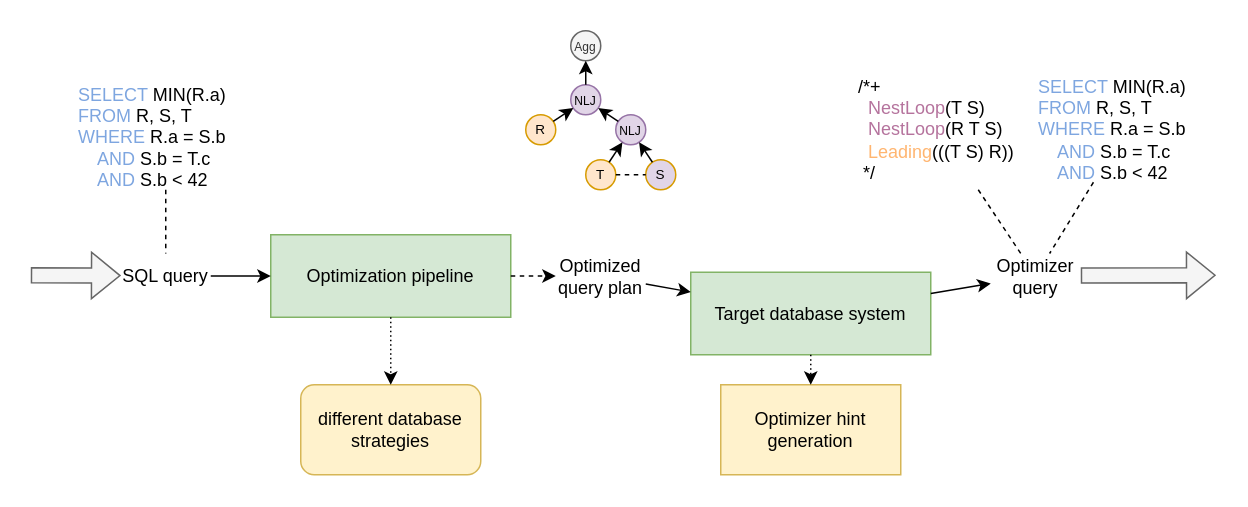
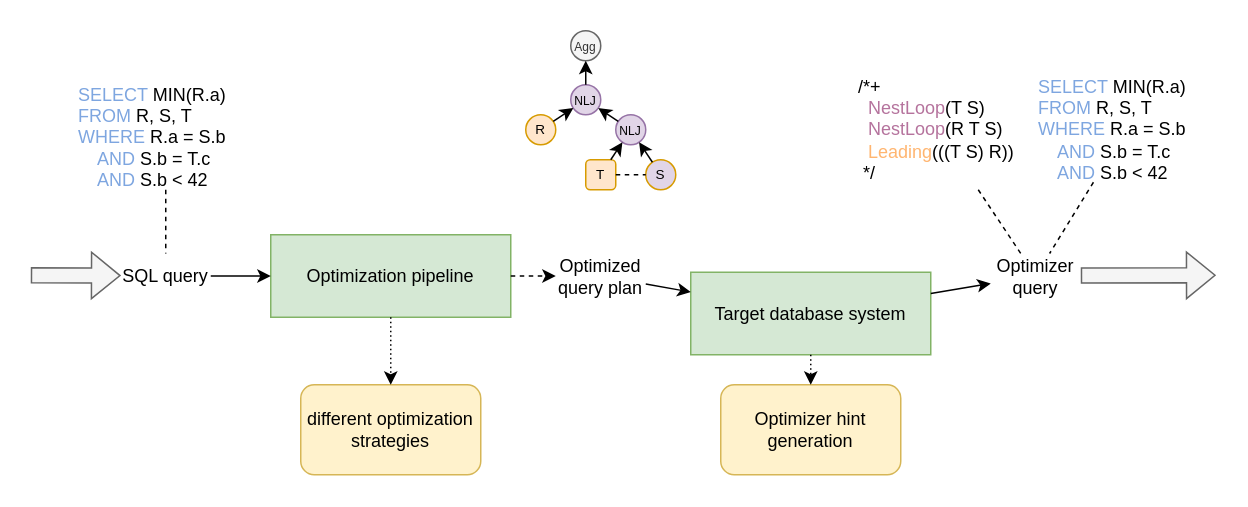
(601, 175) -> (601, 175)
(391, 430) -> (391, 430)
(811, 430) -> (811, 430)
